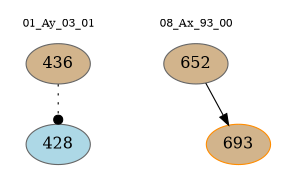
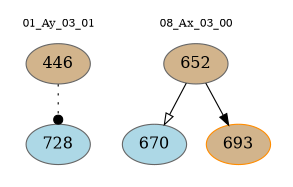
(196, 24) -> (196, 24)
(58, 64) -> (58, 64)
(58, 144) -> (58, 144)
none -> (154, 144)
